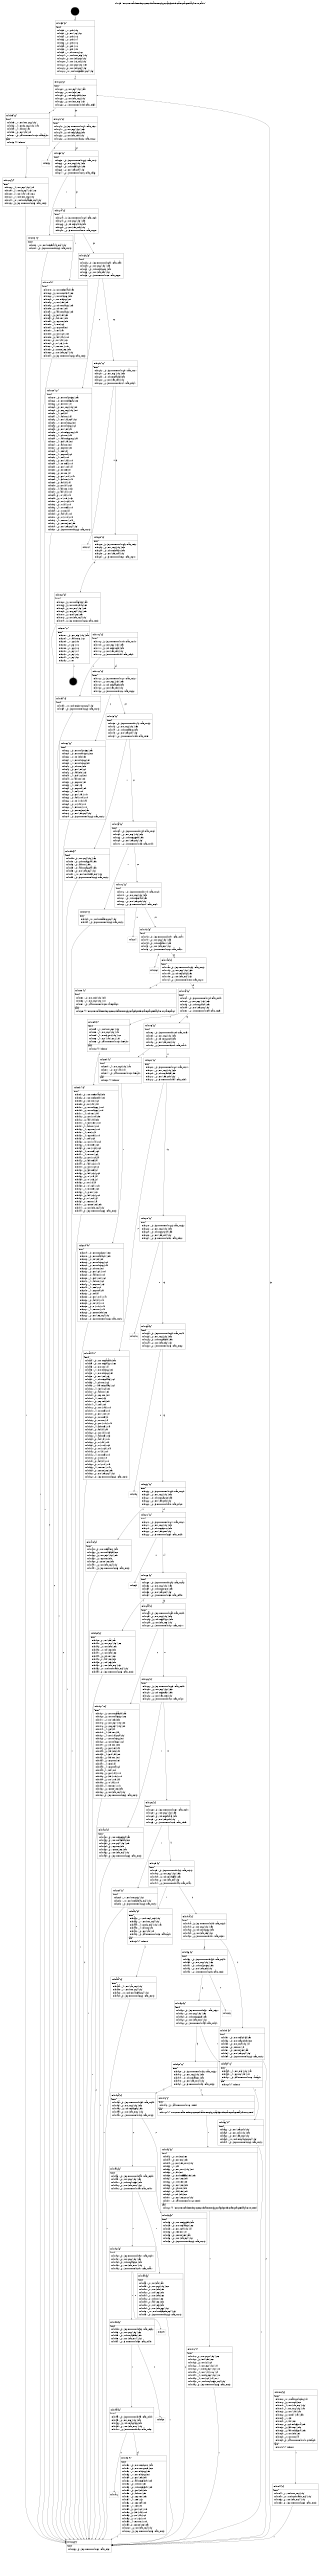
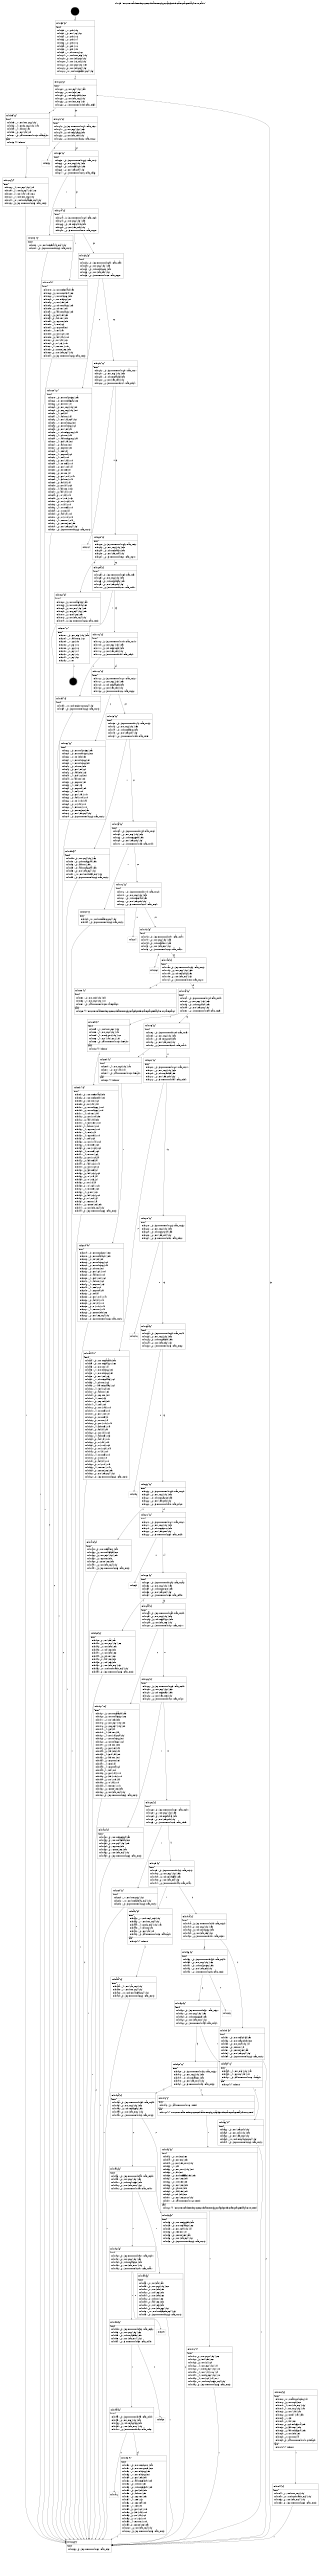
none -> (115, 578)
